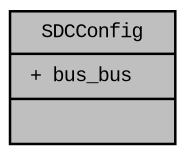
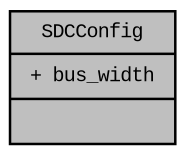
(81, 75) -> (93, 75)
